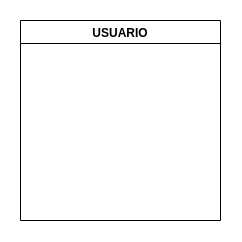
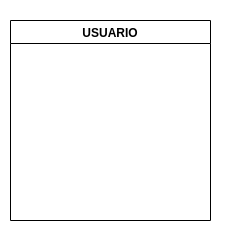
(121, 121) -> (111, 121)
